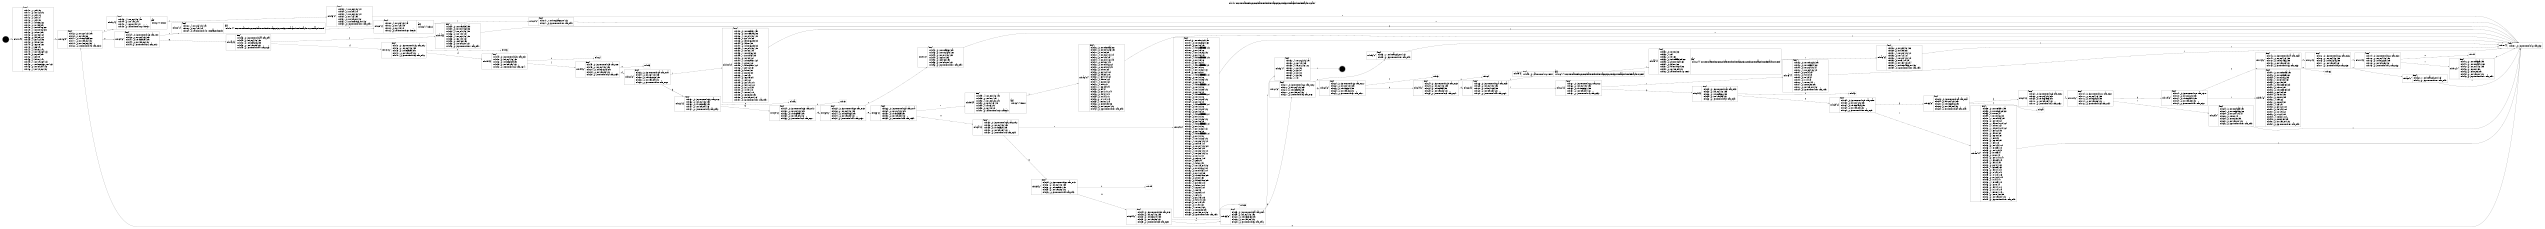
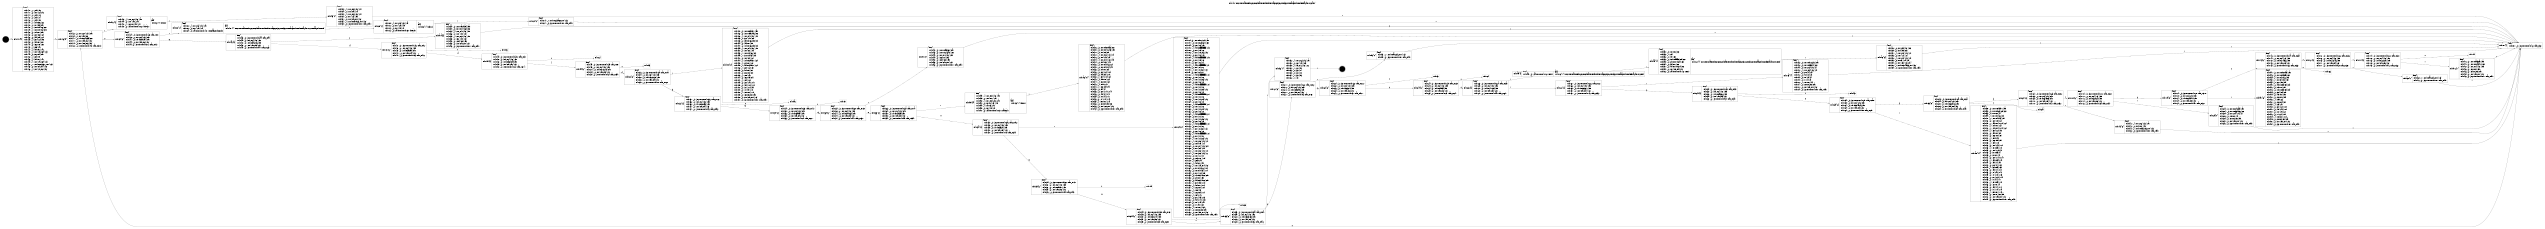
none -> (2137, 127)
